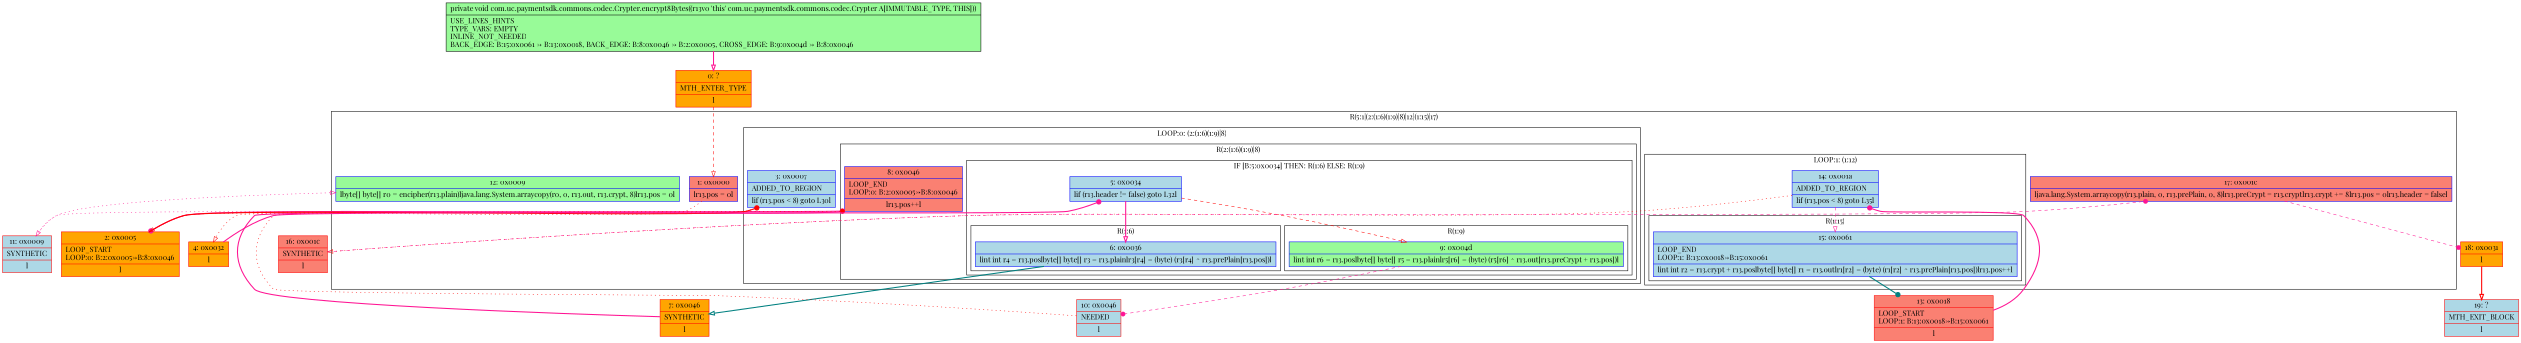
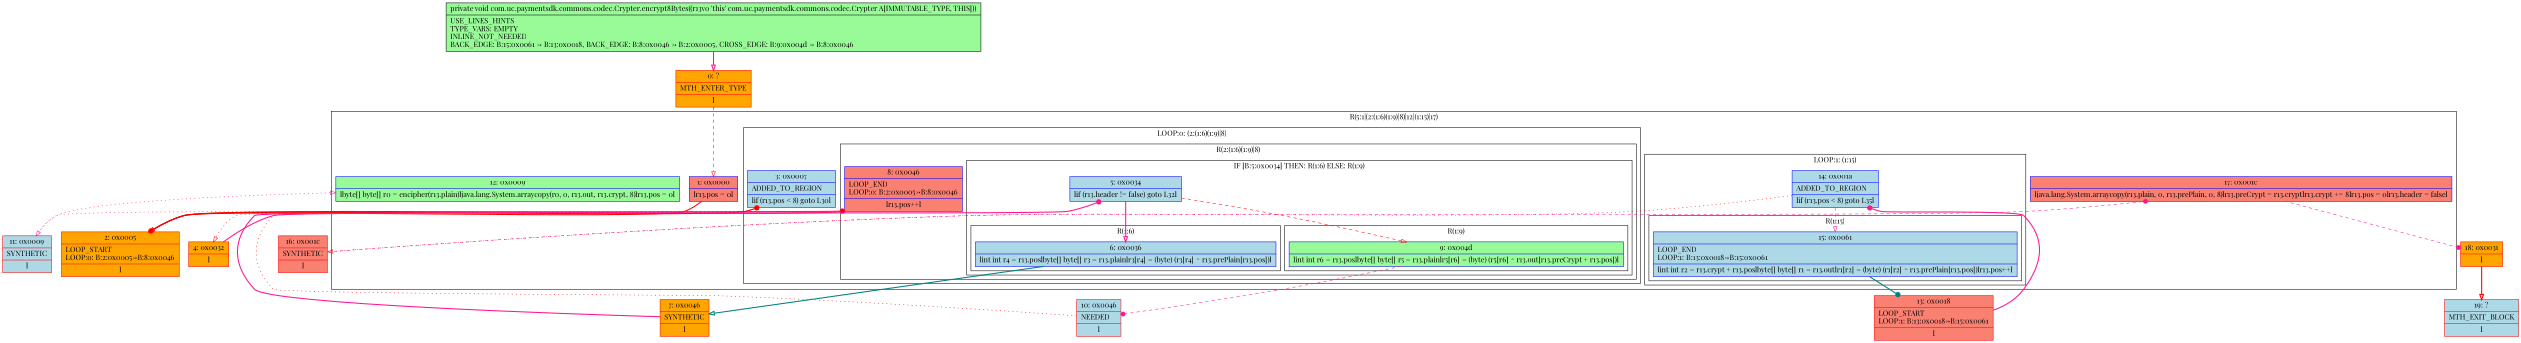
(1835, 160) -> (1835, 160)
(497, 212) -> (497, 212)
(428, 214) -> (428, 214)
